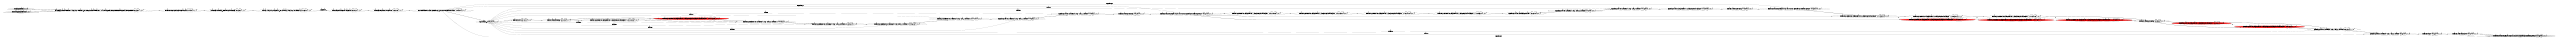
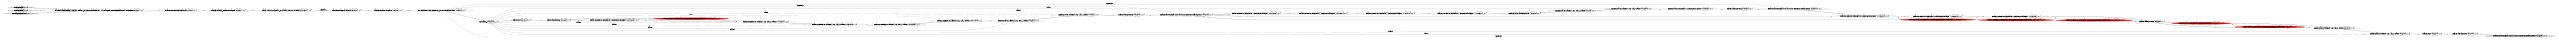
none -> (21, 8)
